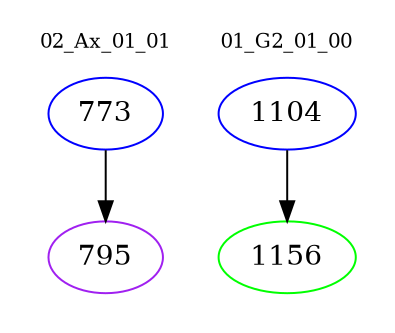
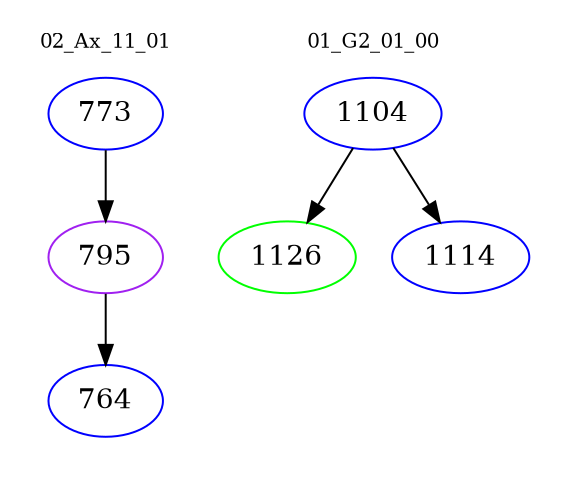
(106, 43) -> (106, 43)
(287, 257) -> (287, 257)
none -> (461, 257)
none -> (106, 401)
